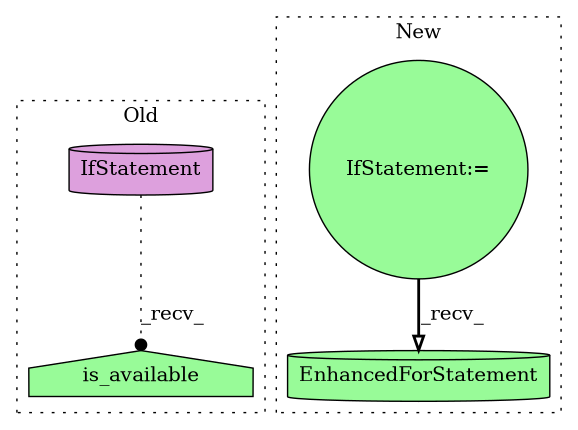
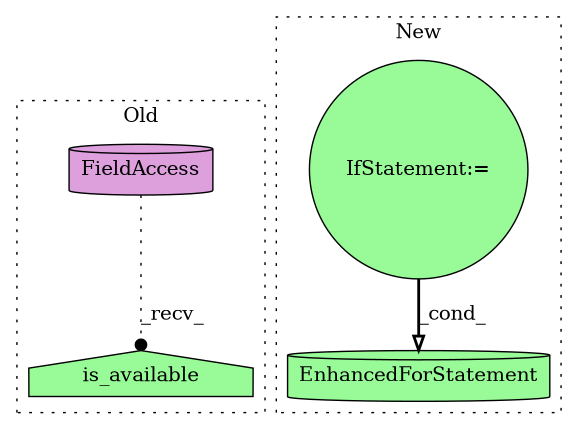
(141, 170) -> (141, 170)
(453, 315) -> (453, 315)
